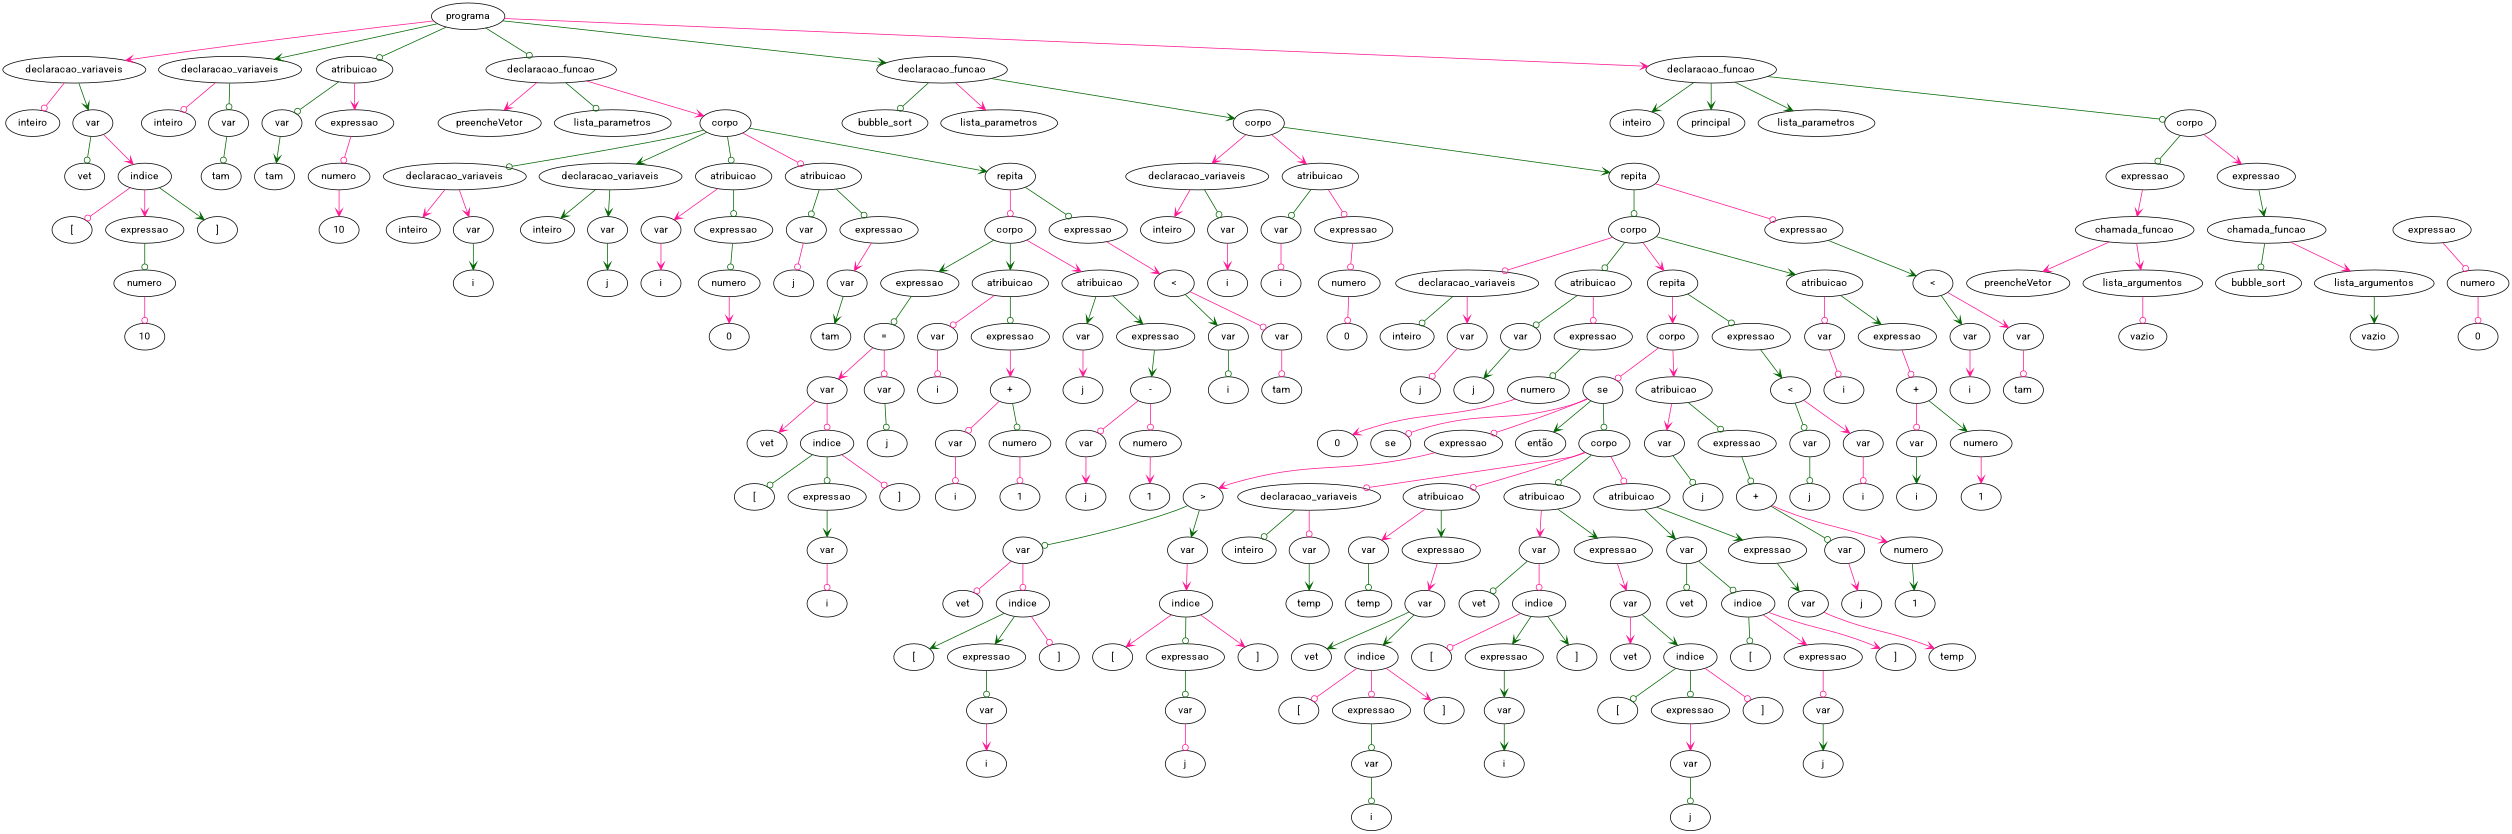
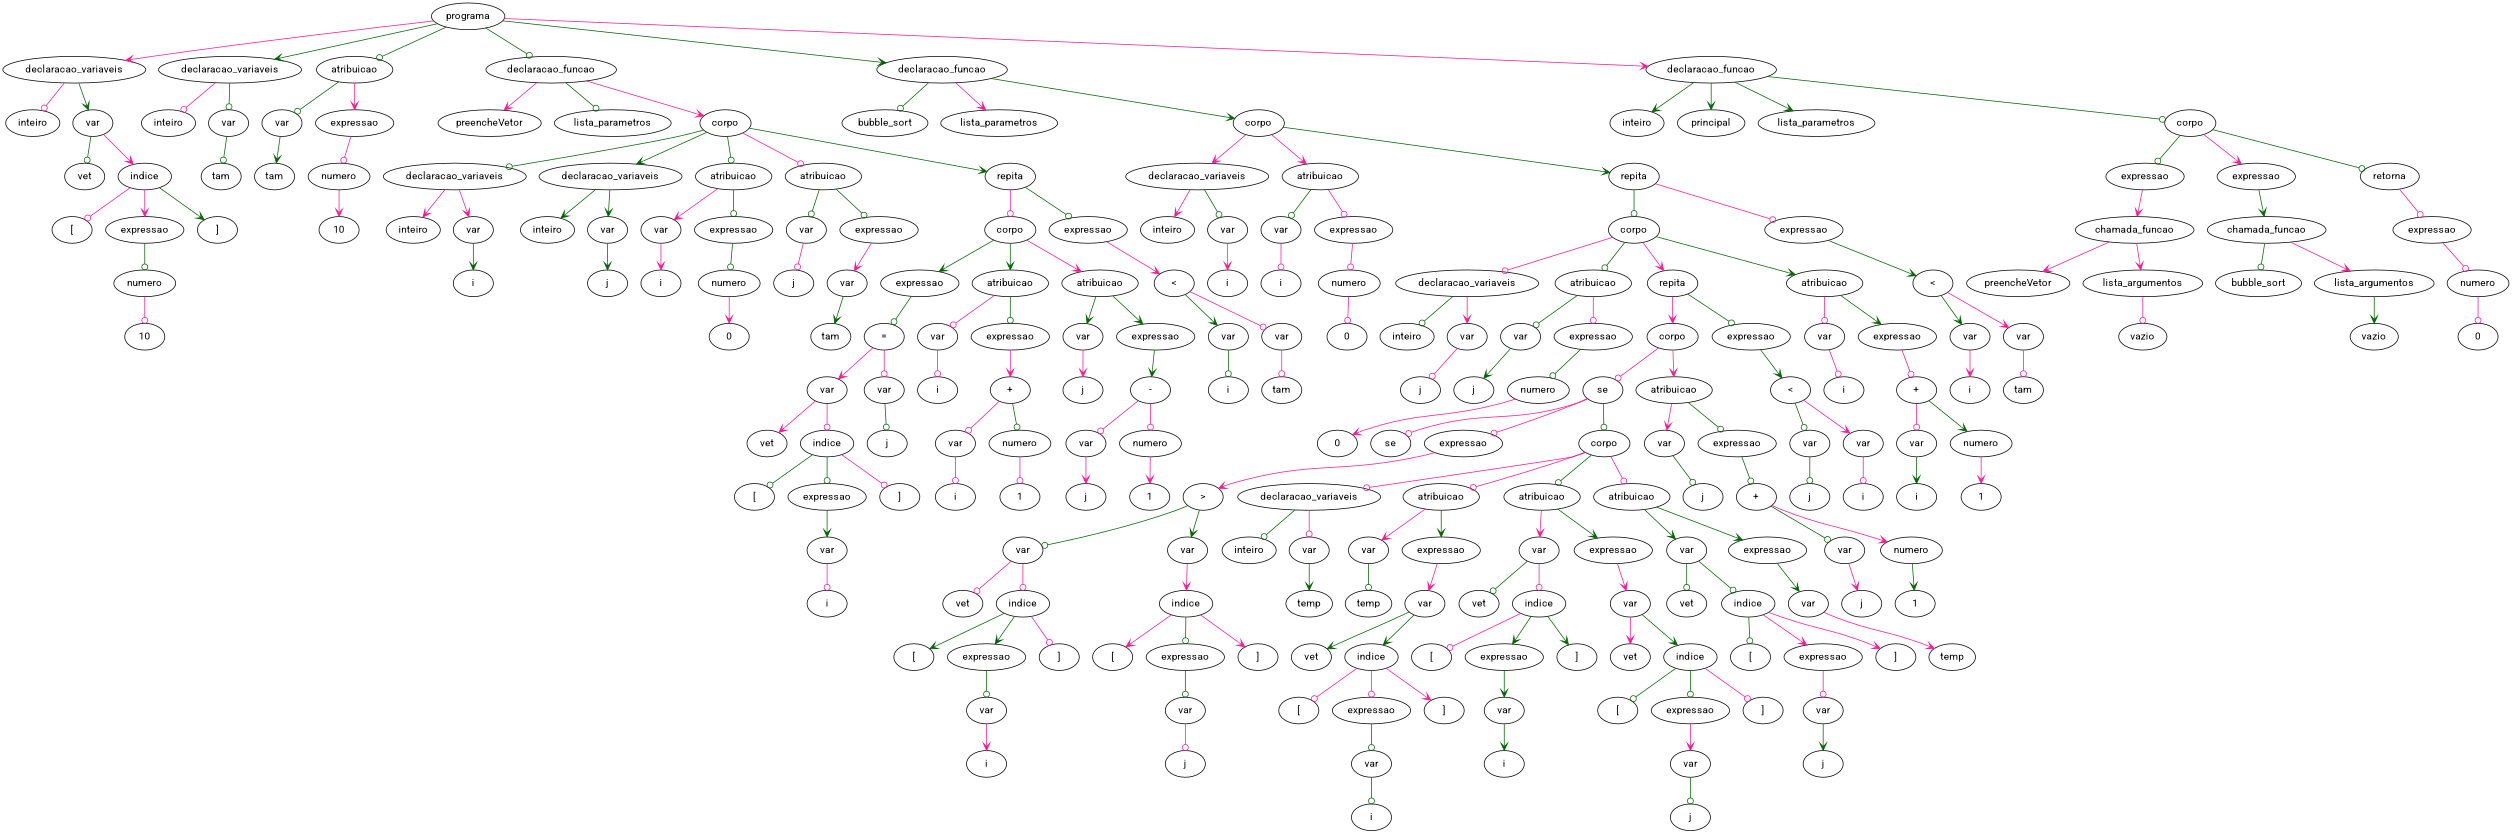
none -> (2390, 177)
(1541, 444) -> none
